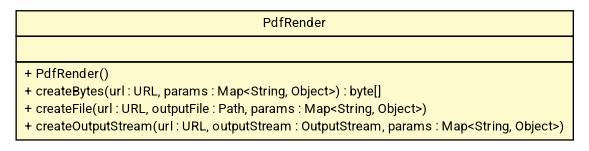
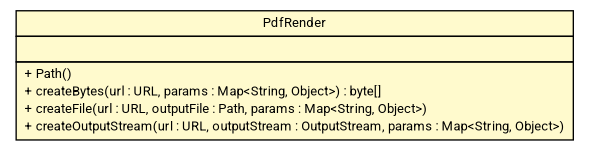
(67, 74) -> (48, 74)
